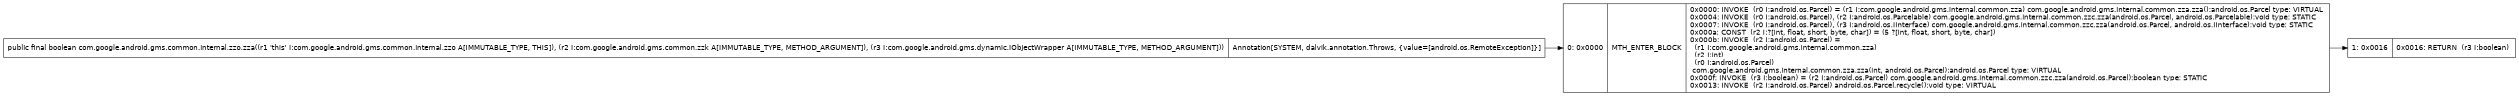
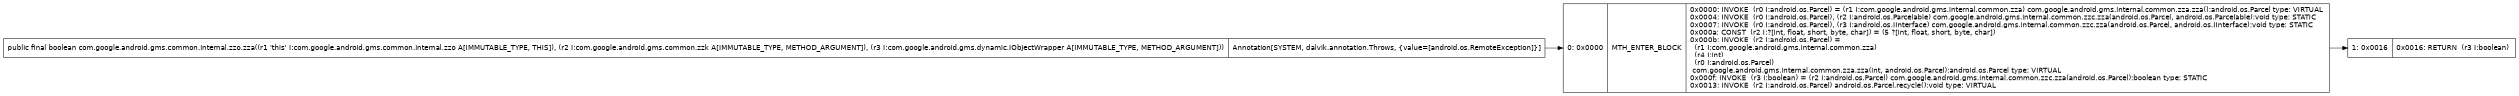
(1707, 55) -> (1707, 55)
